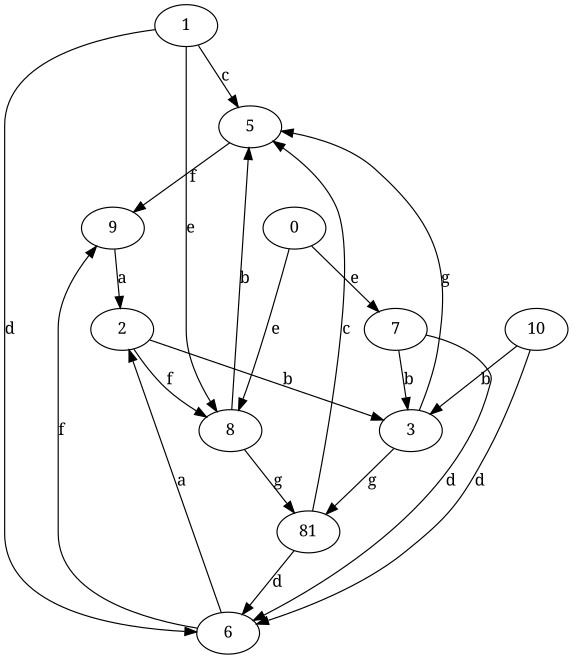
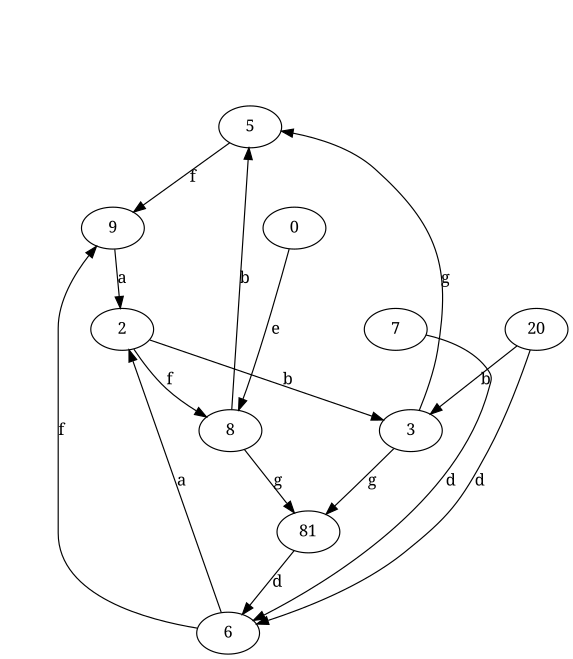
(186, 26) -> none
(337, 270) -> none
(342, 320) -> none
(537, 329) -> (537, 329)
(402, 374) -> none
